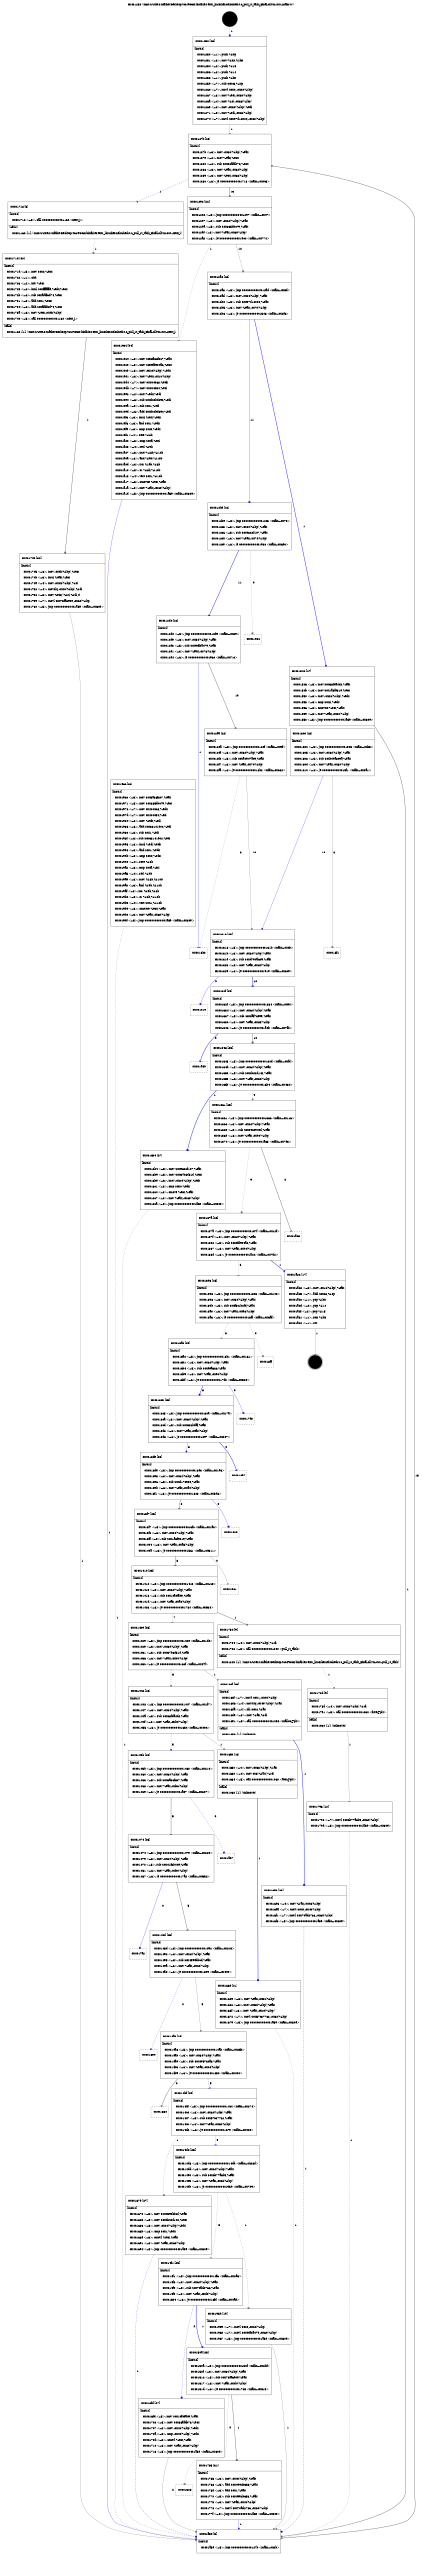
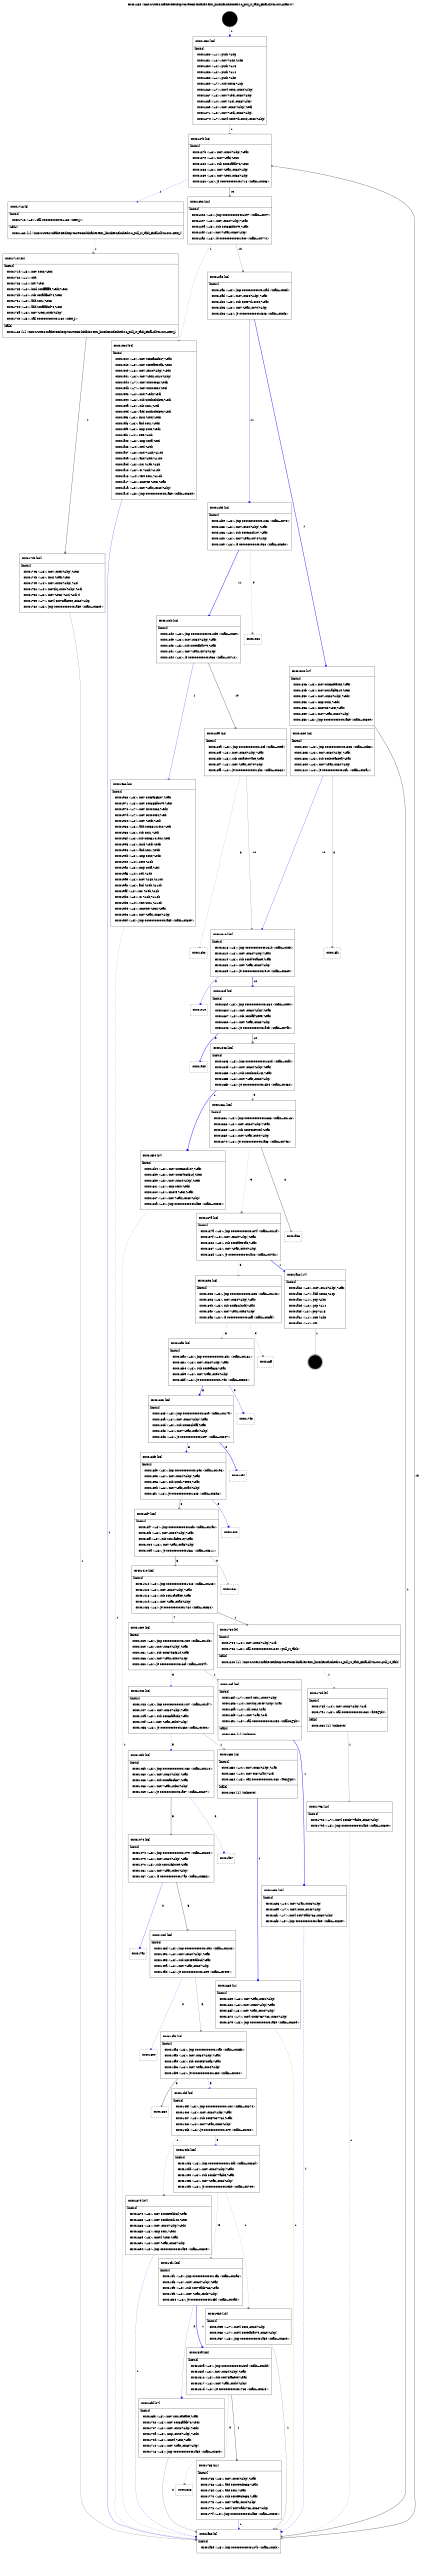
(198, 805) -> (181, 721)
